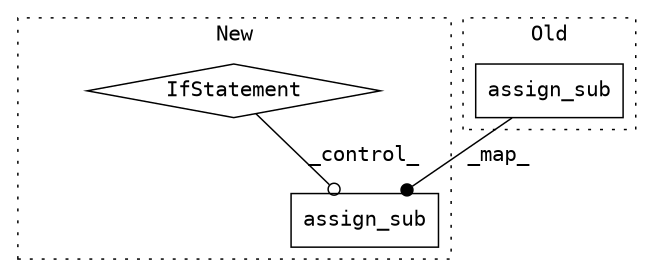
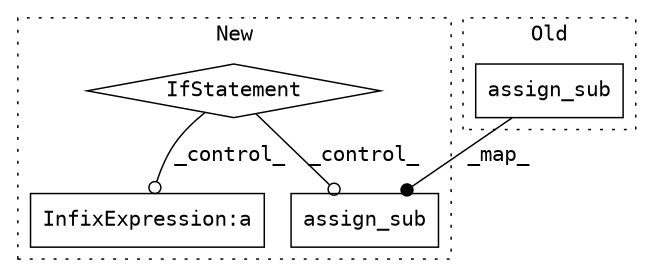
none -> (147, 220)
